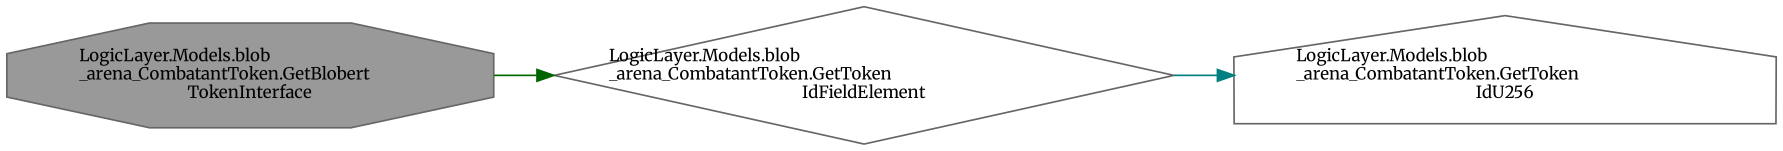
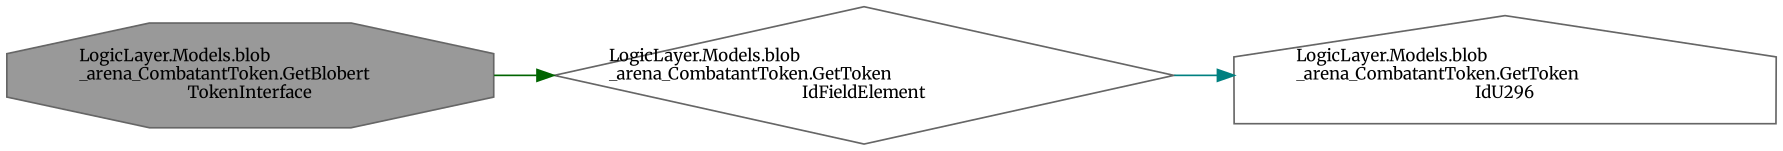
(1505, 75) -> (1505, 75)
